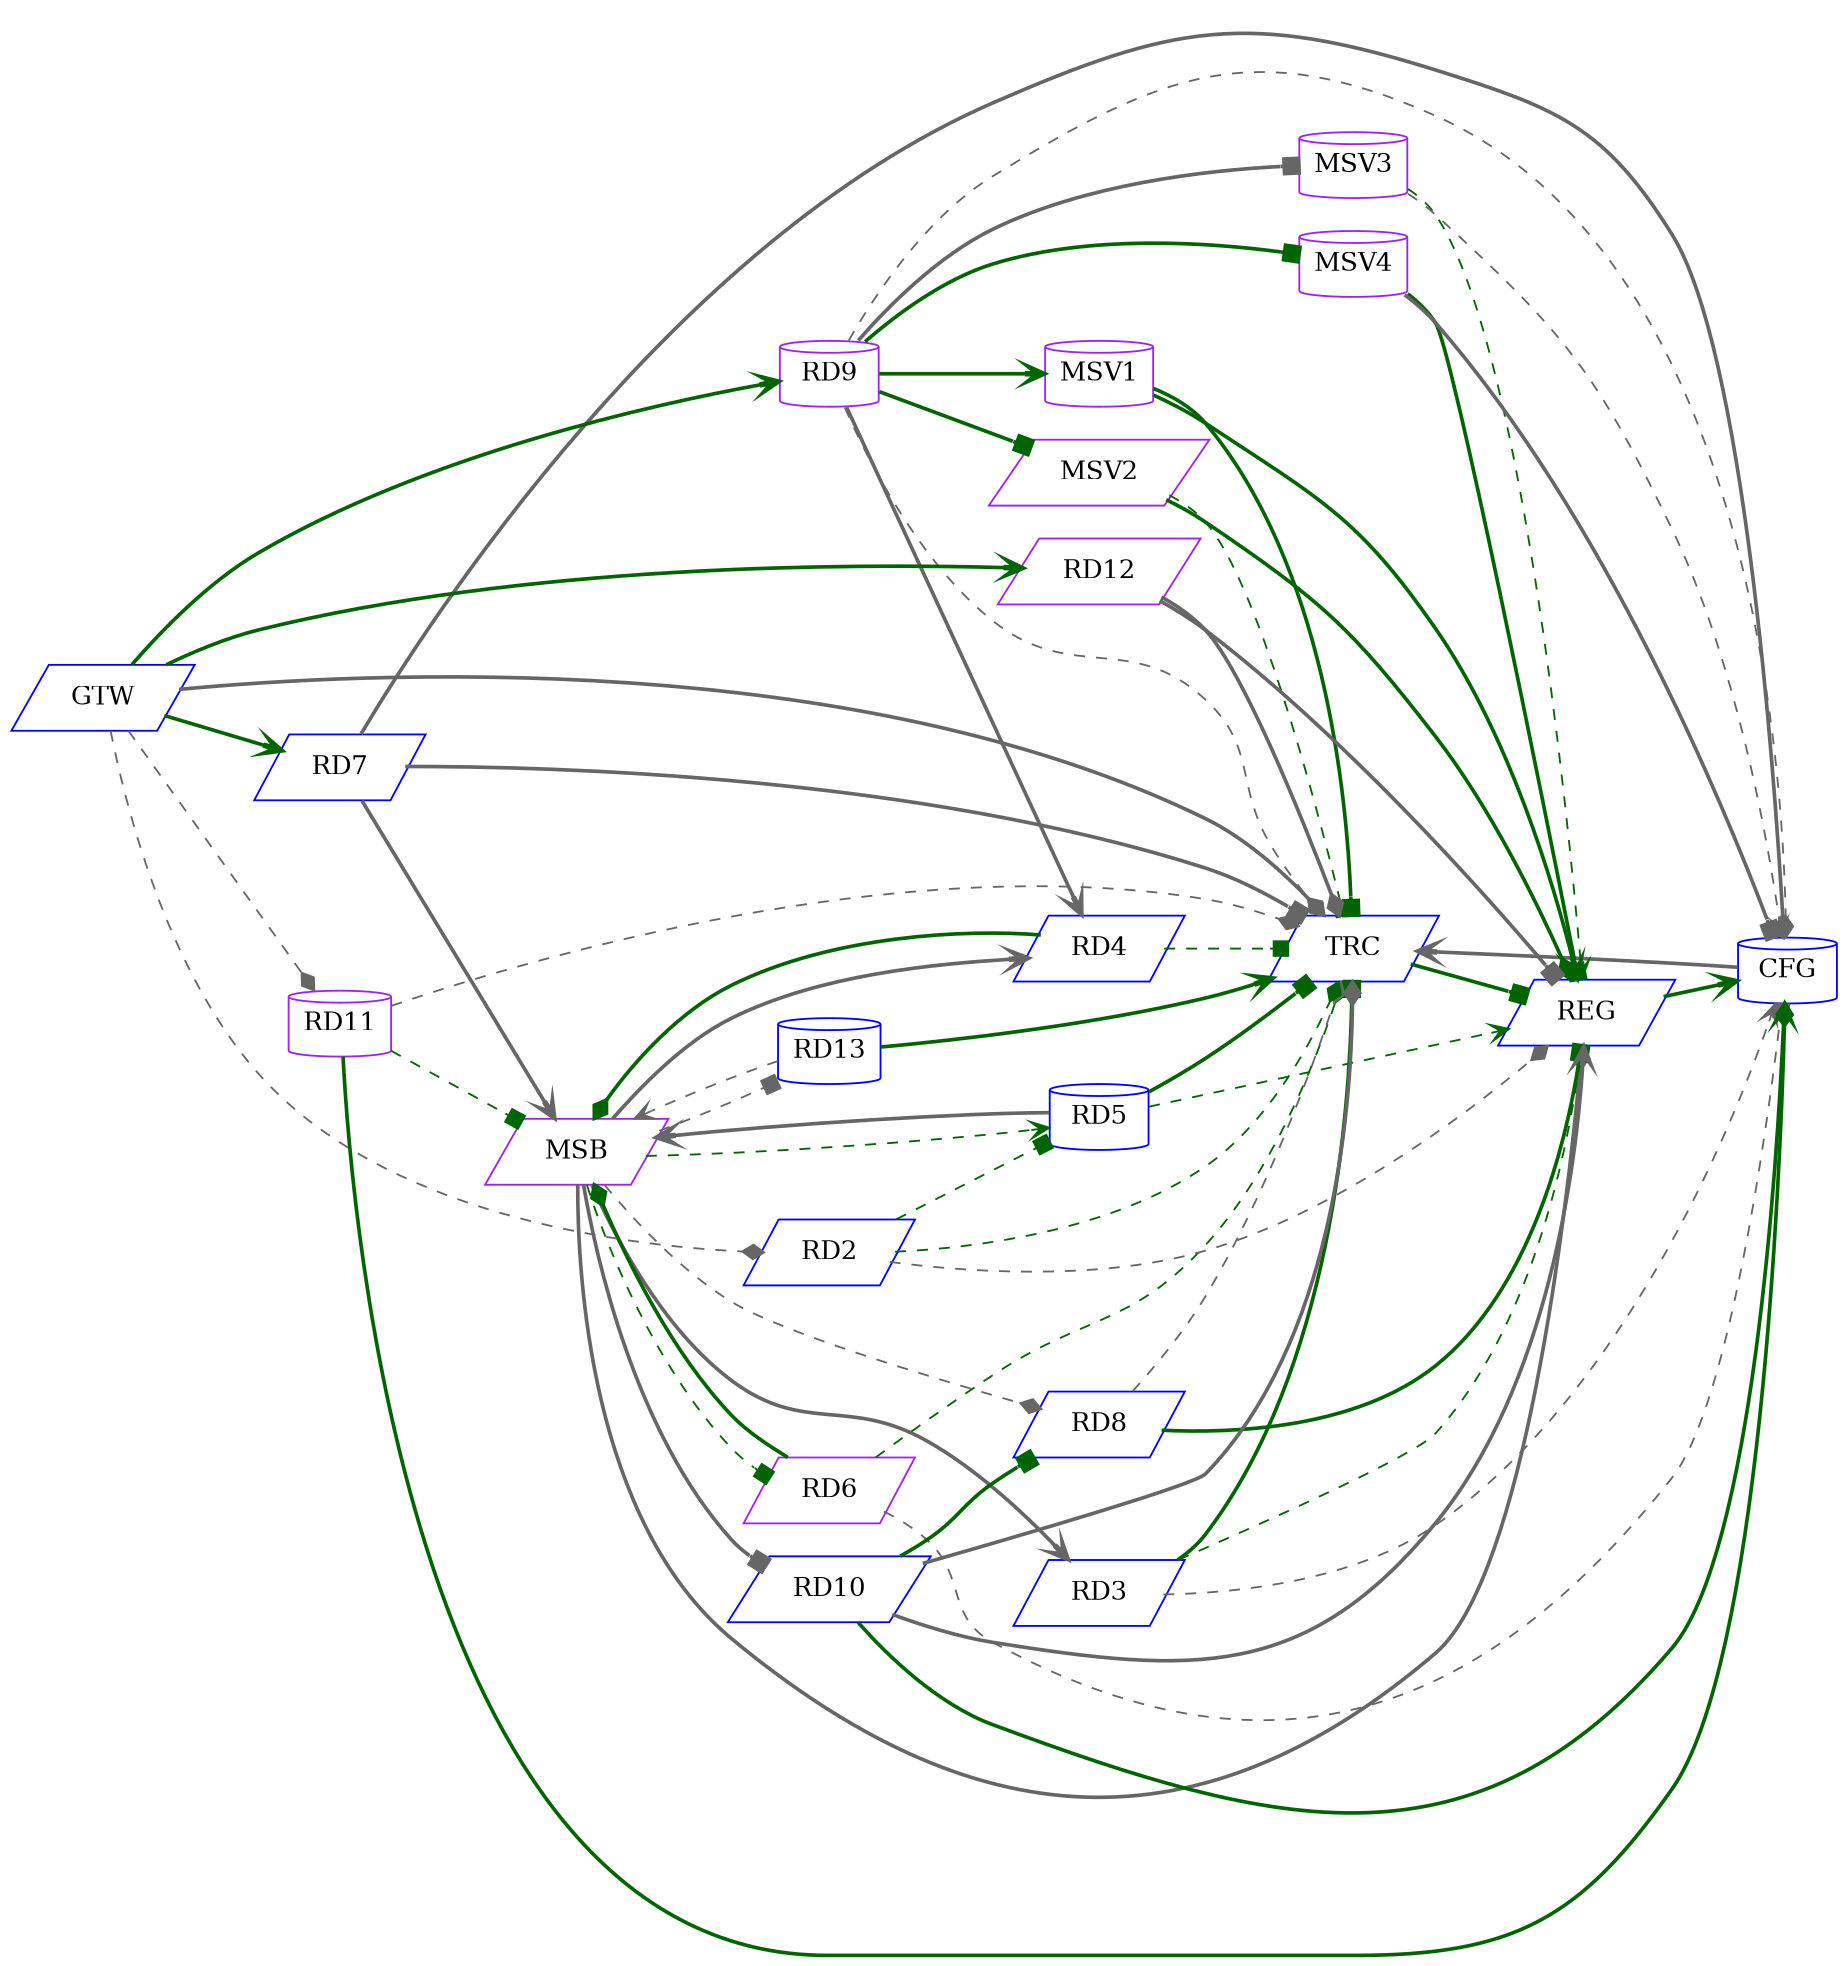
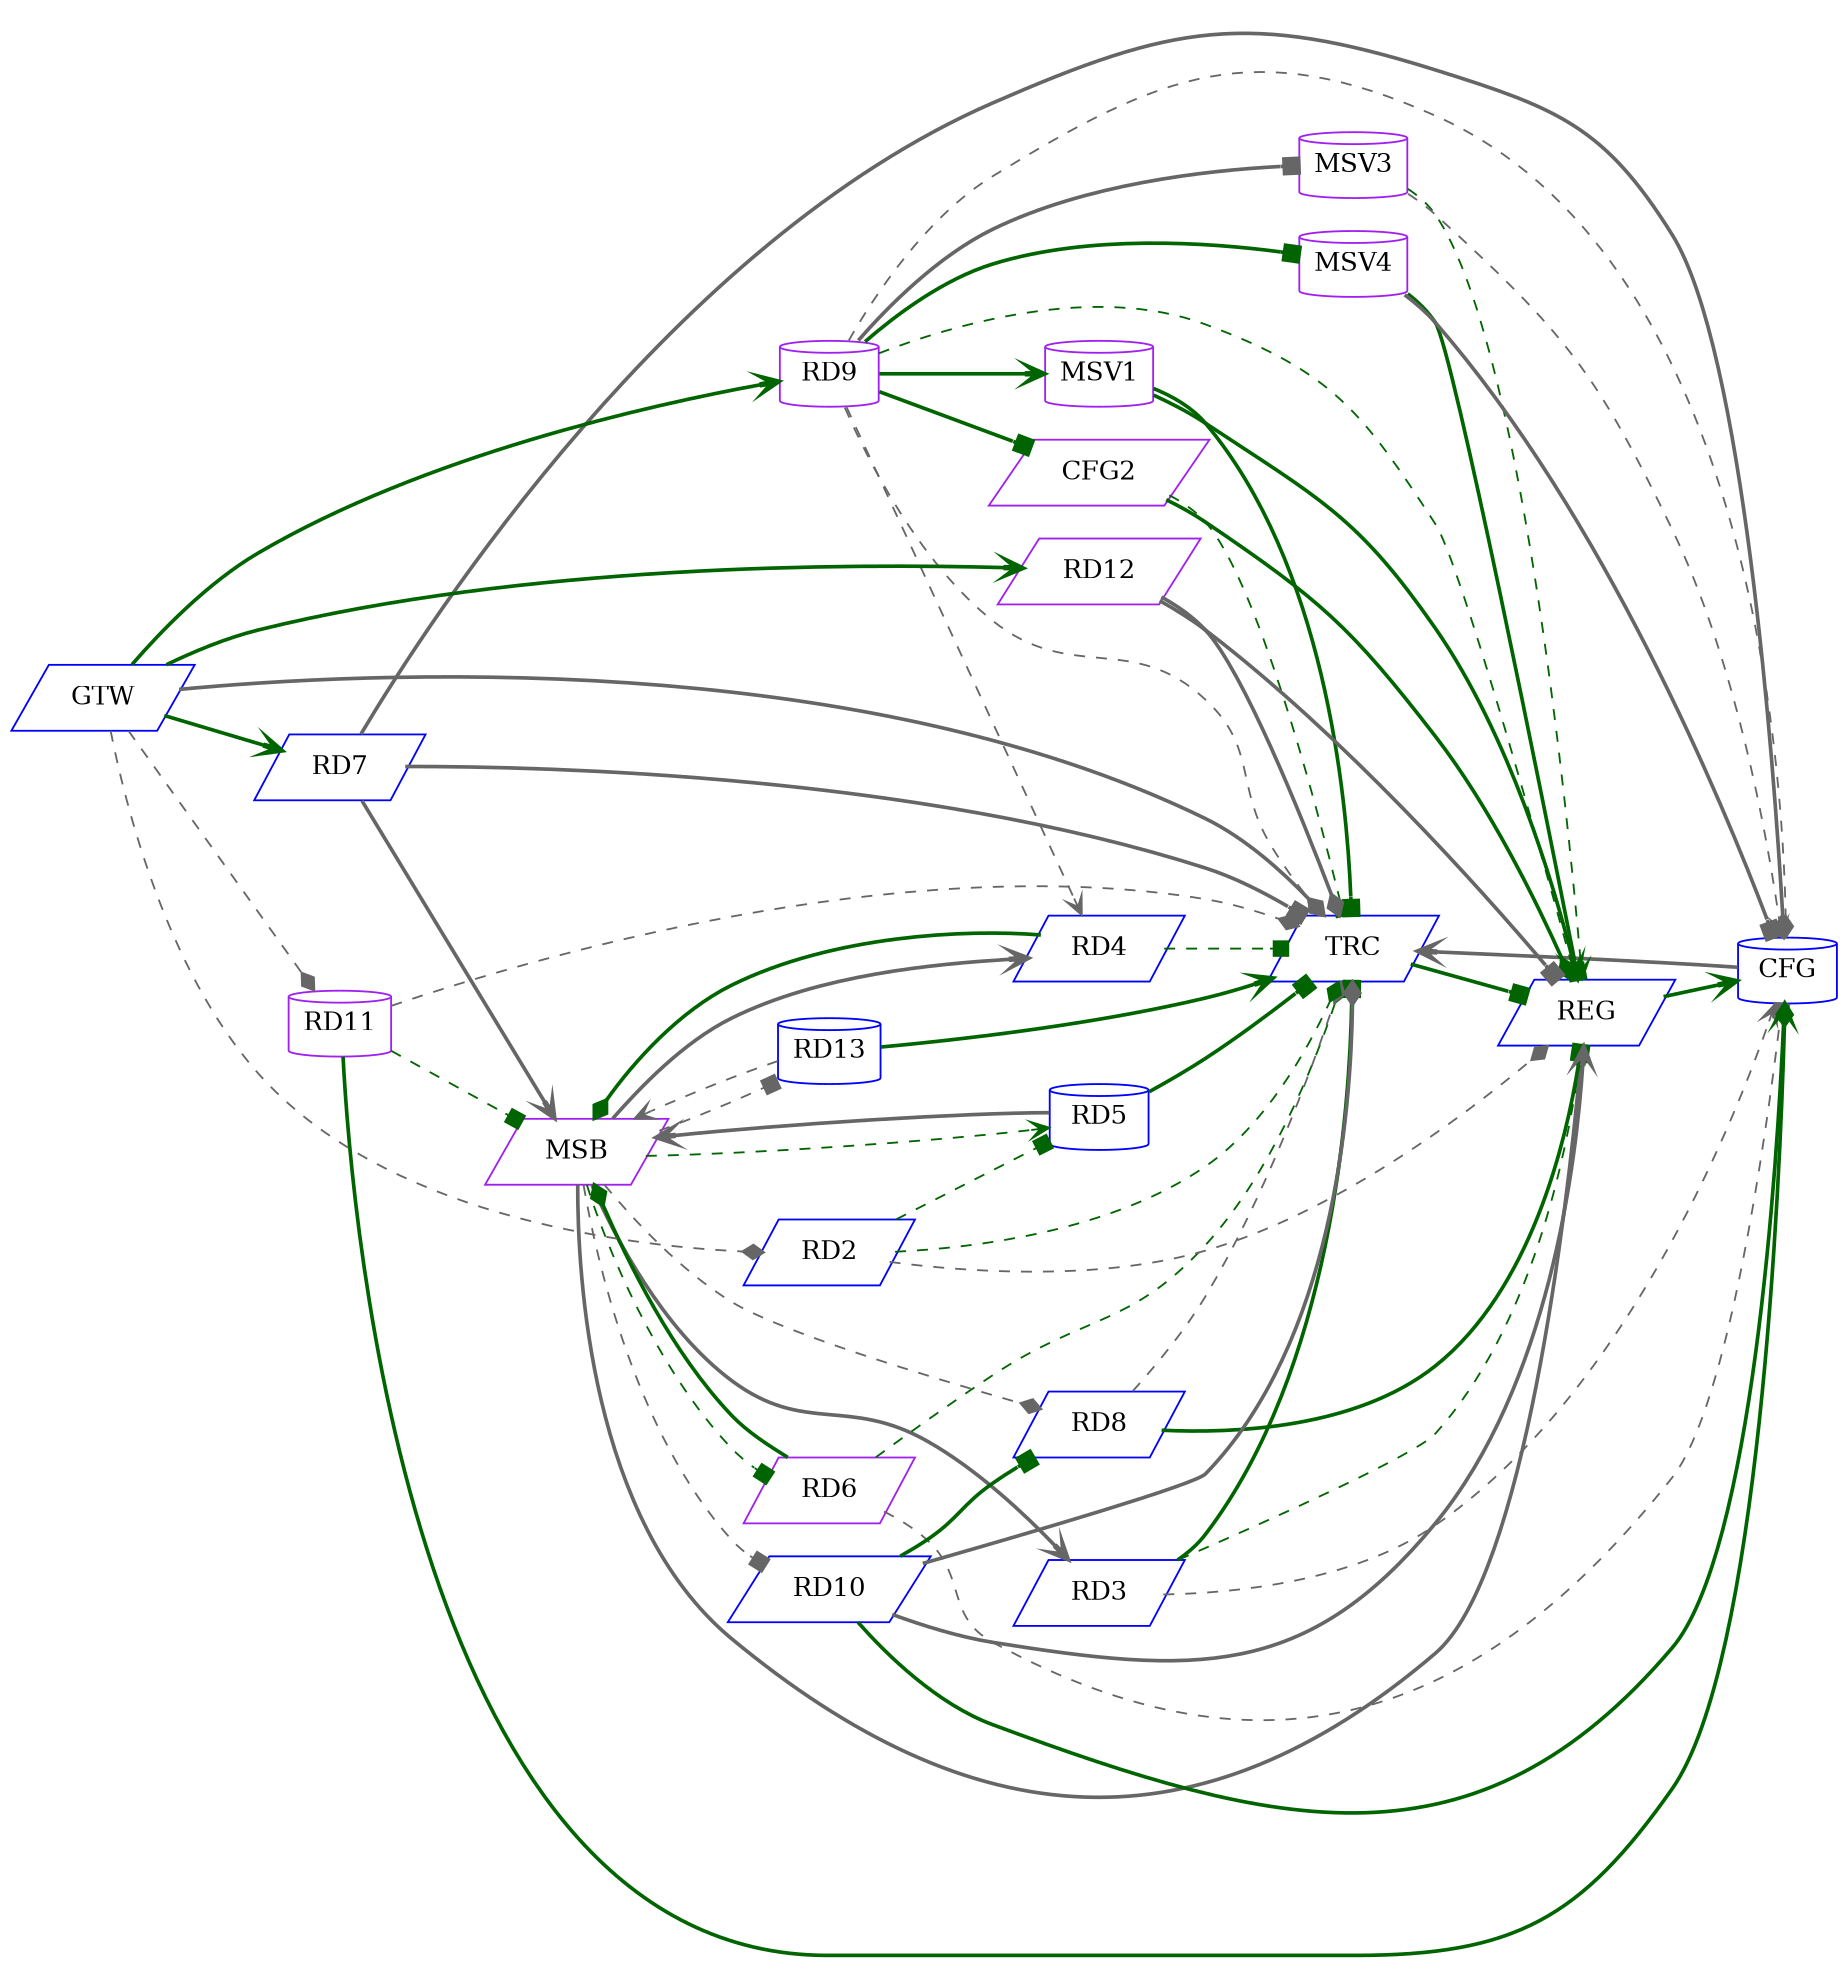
(1099, 473) -> (1099, 473)
(960, 653) -> (960, 653)
(1329, 1068) -> (1382, 446)
(639, 1384) -> (639, 1384)
